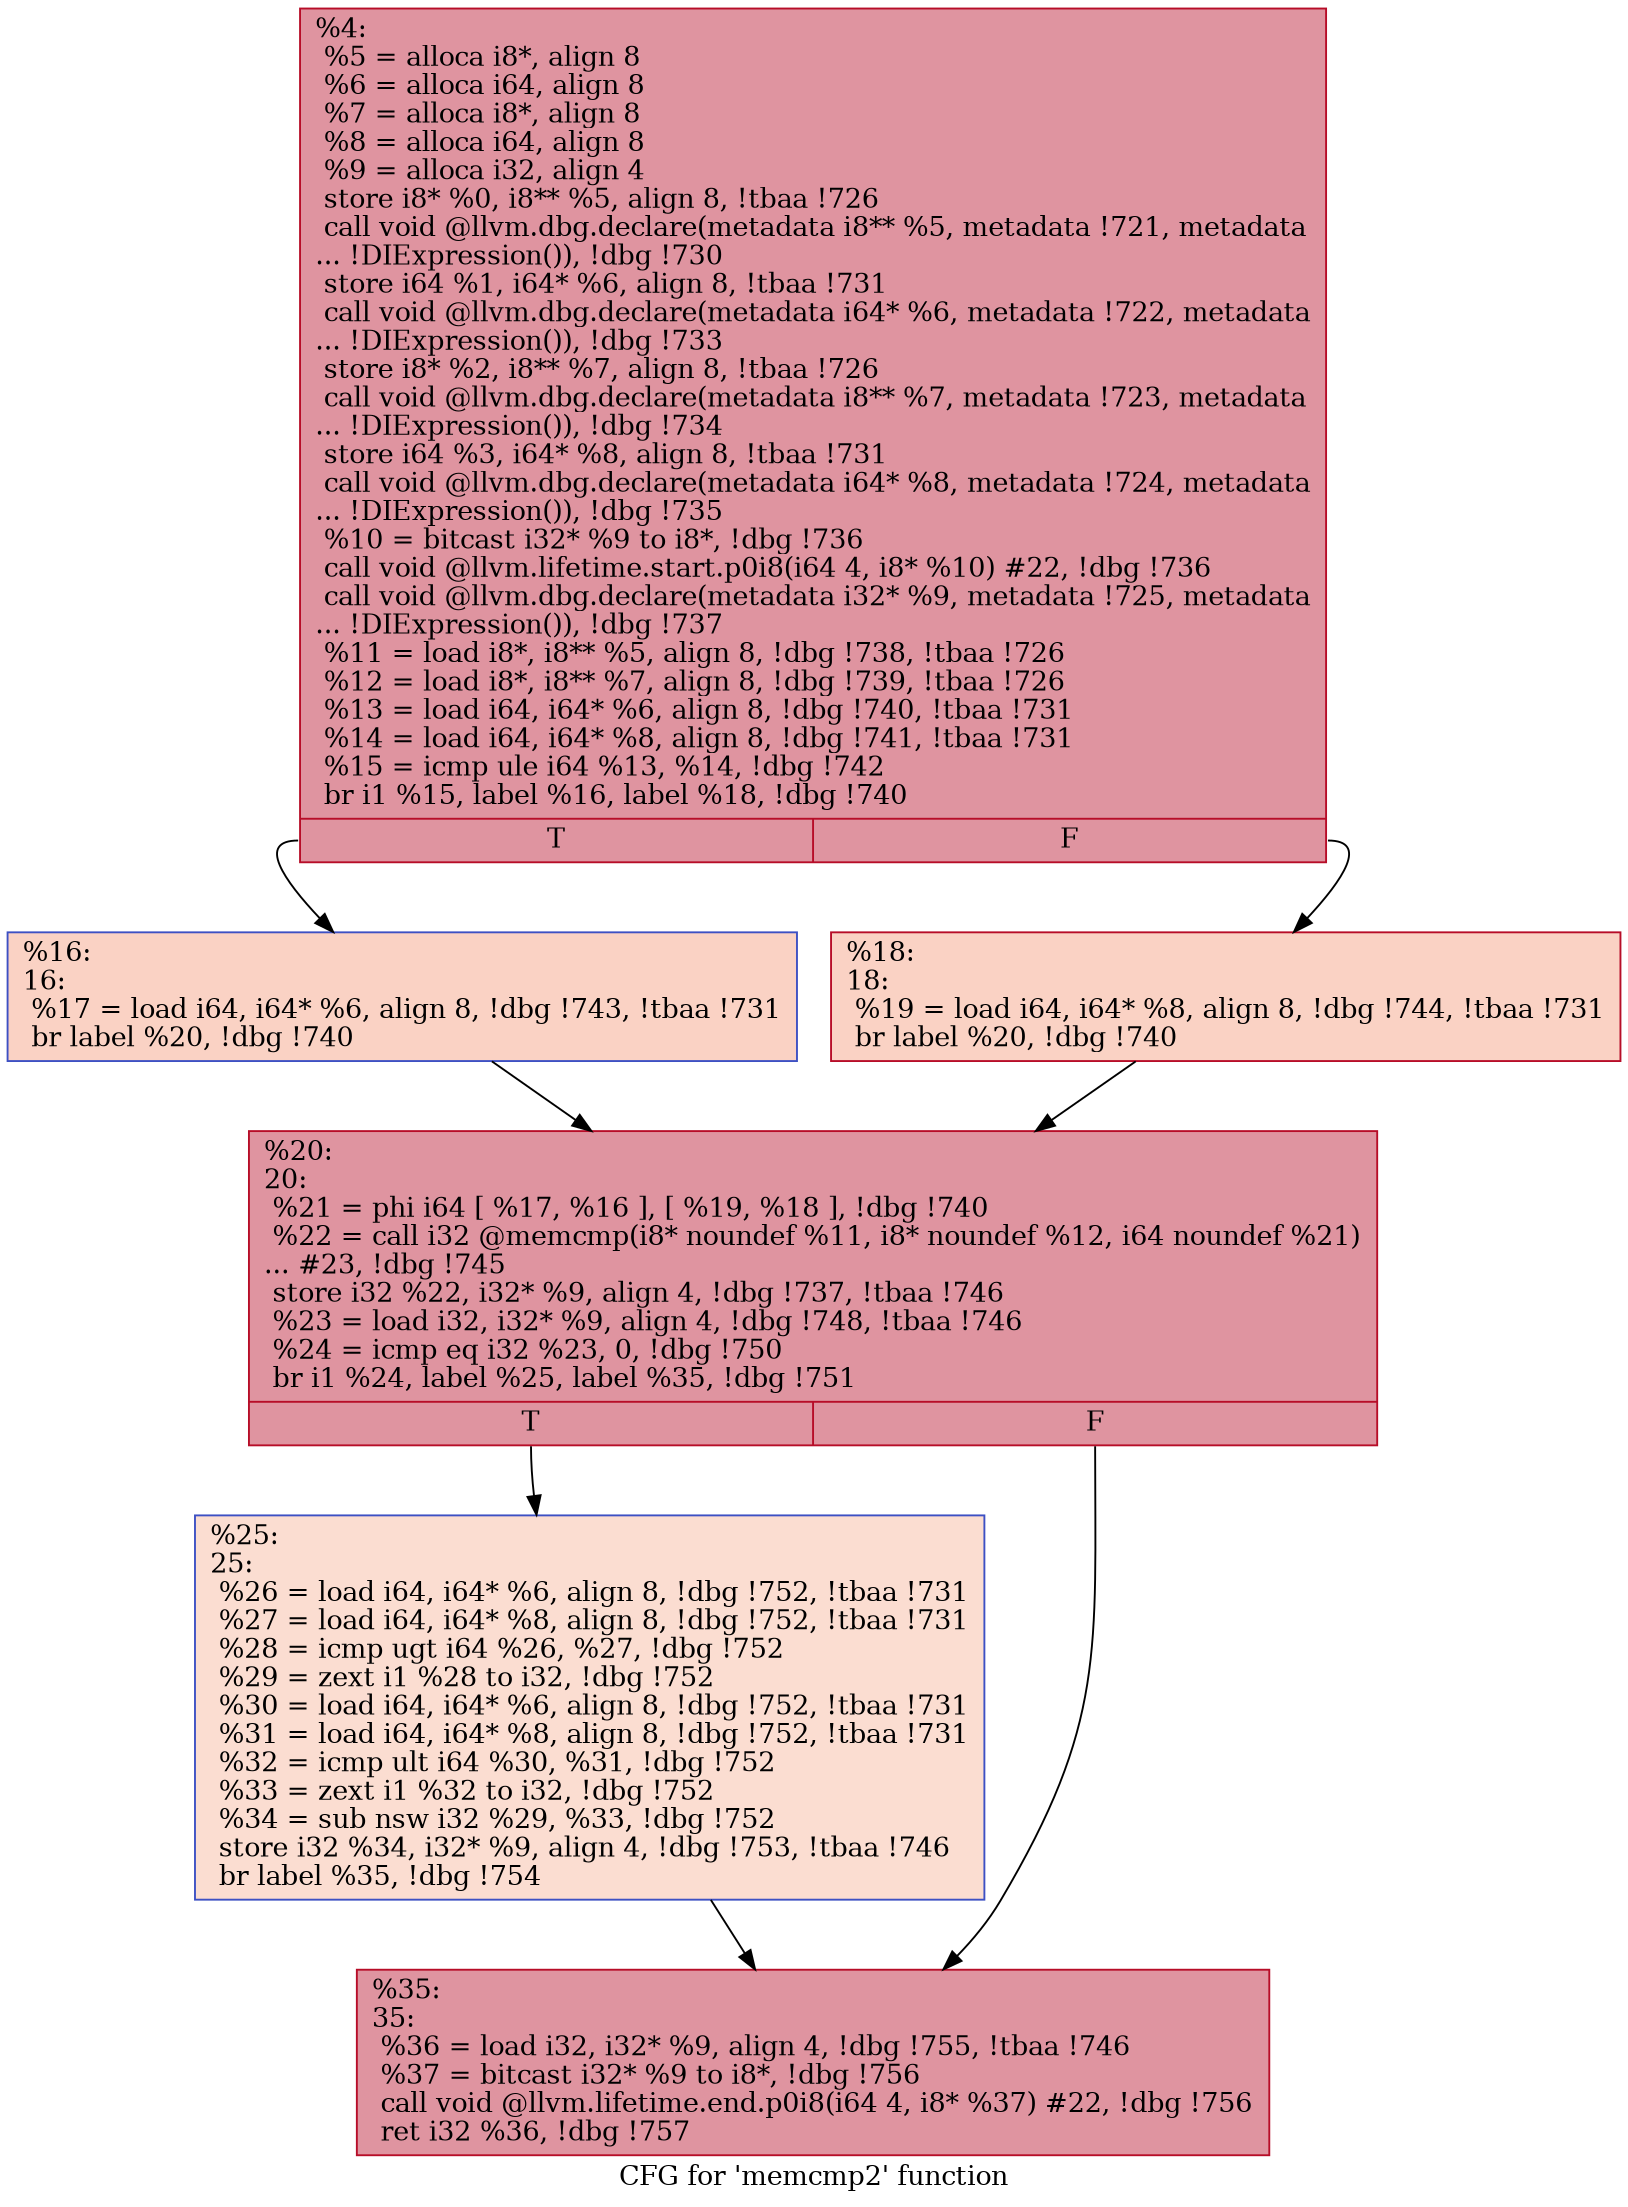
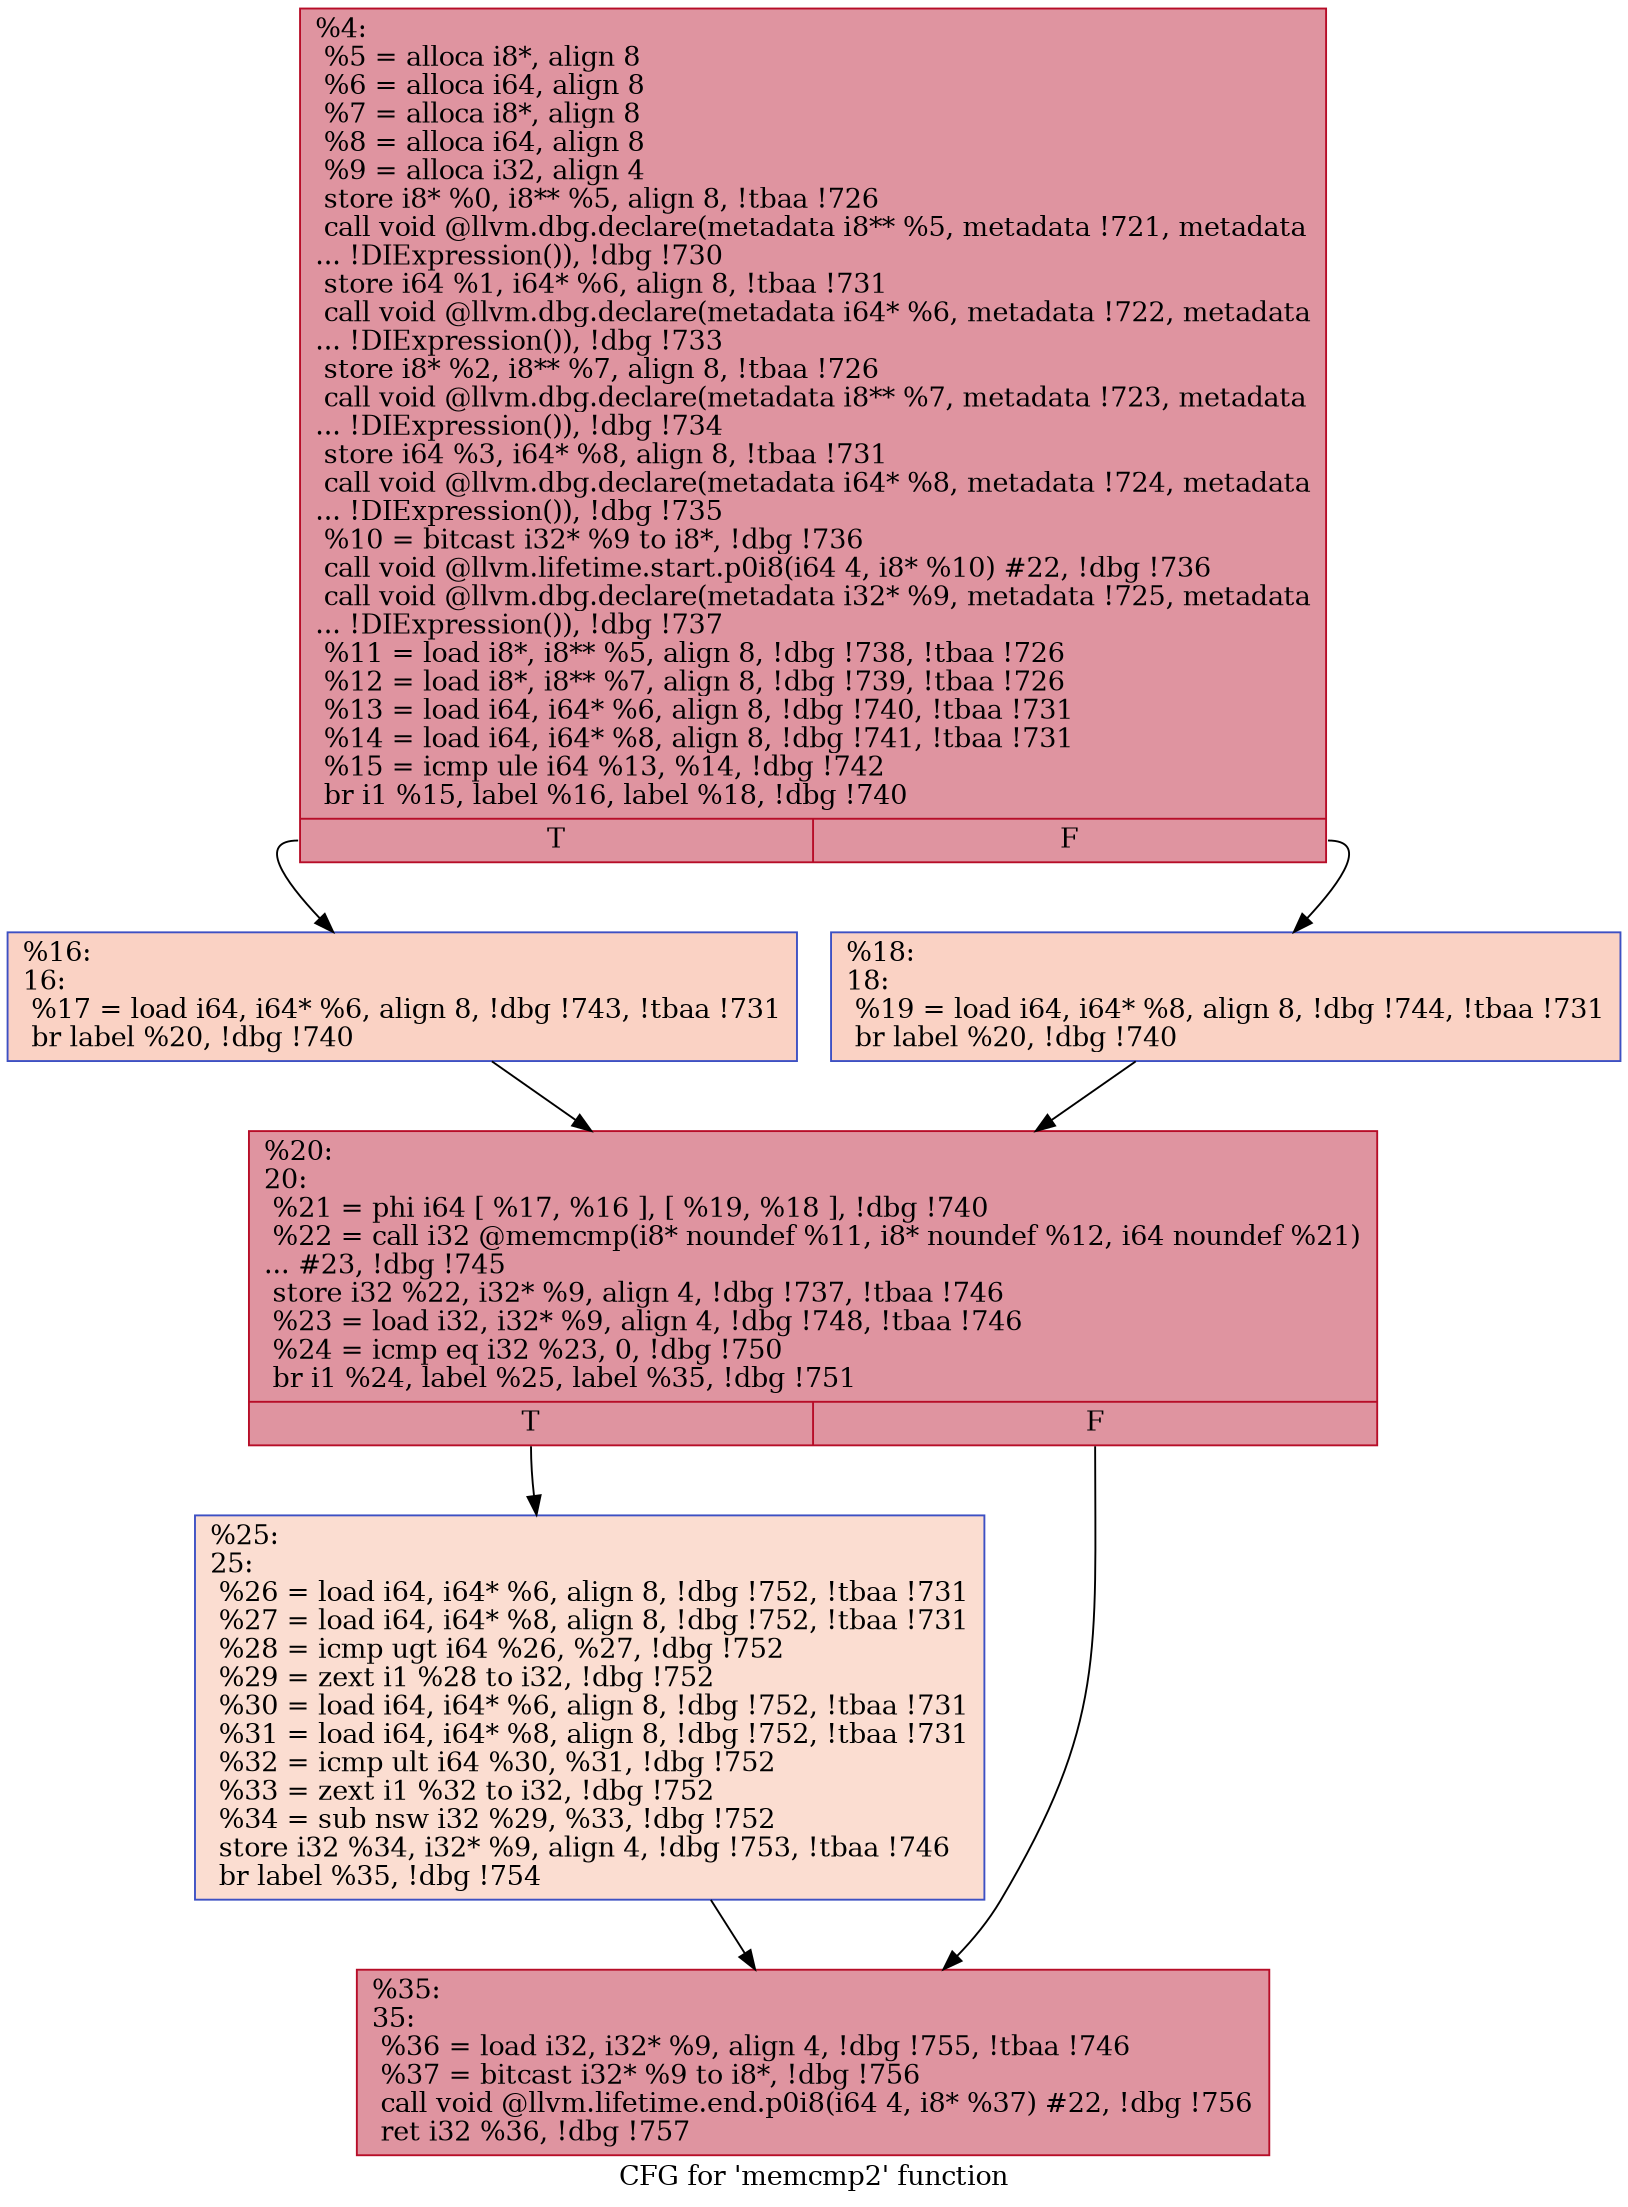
(1226, 997) -> (1226, 997)
